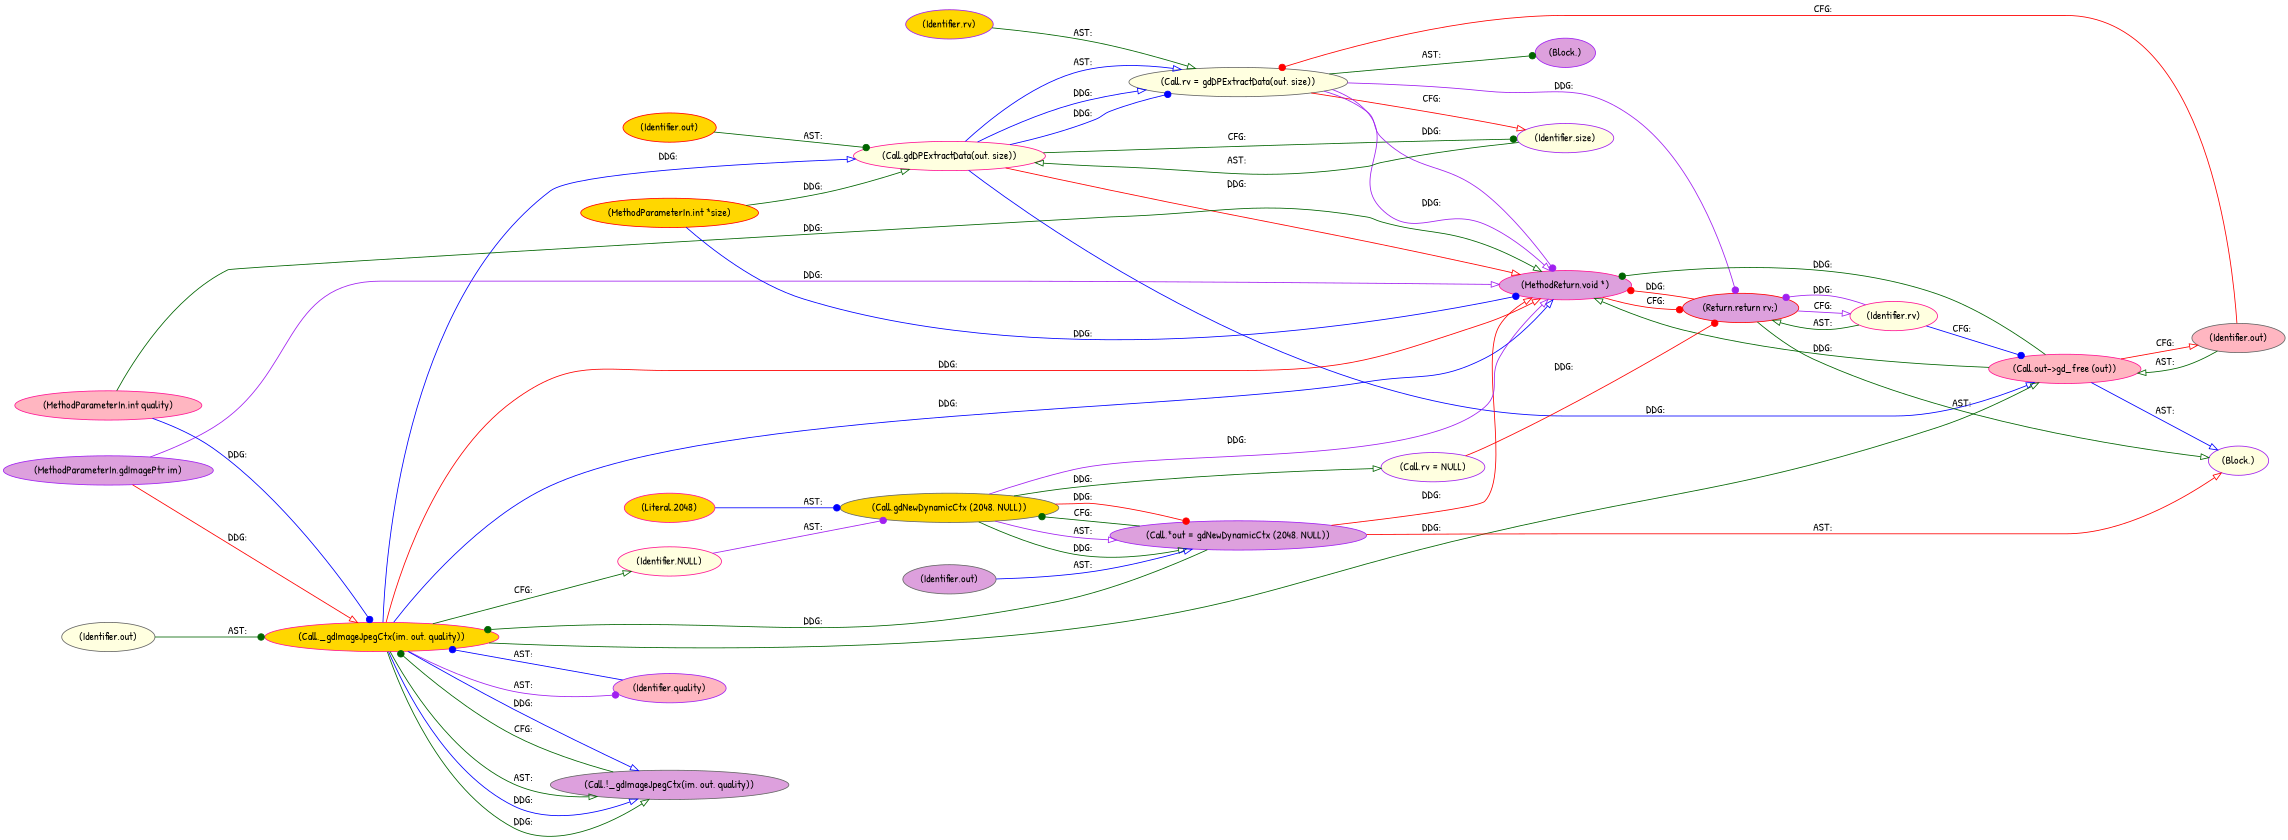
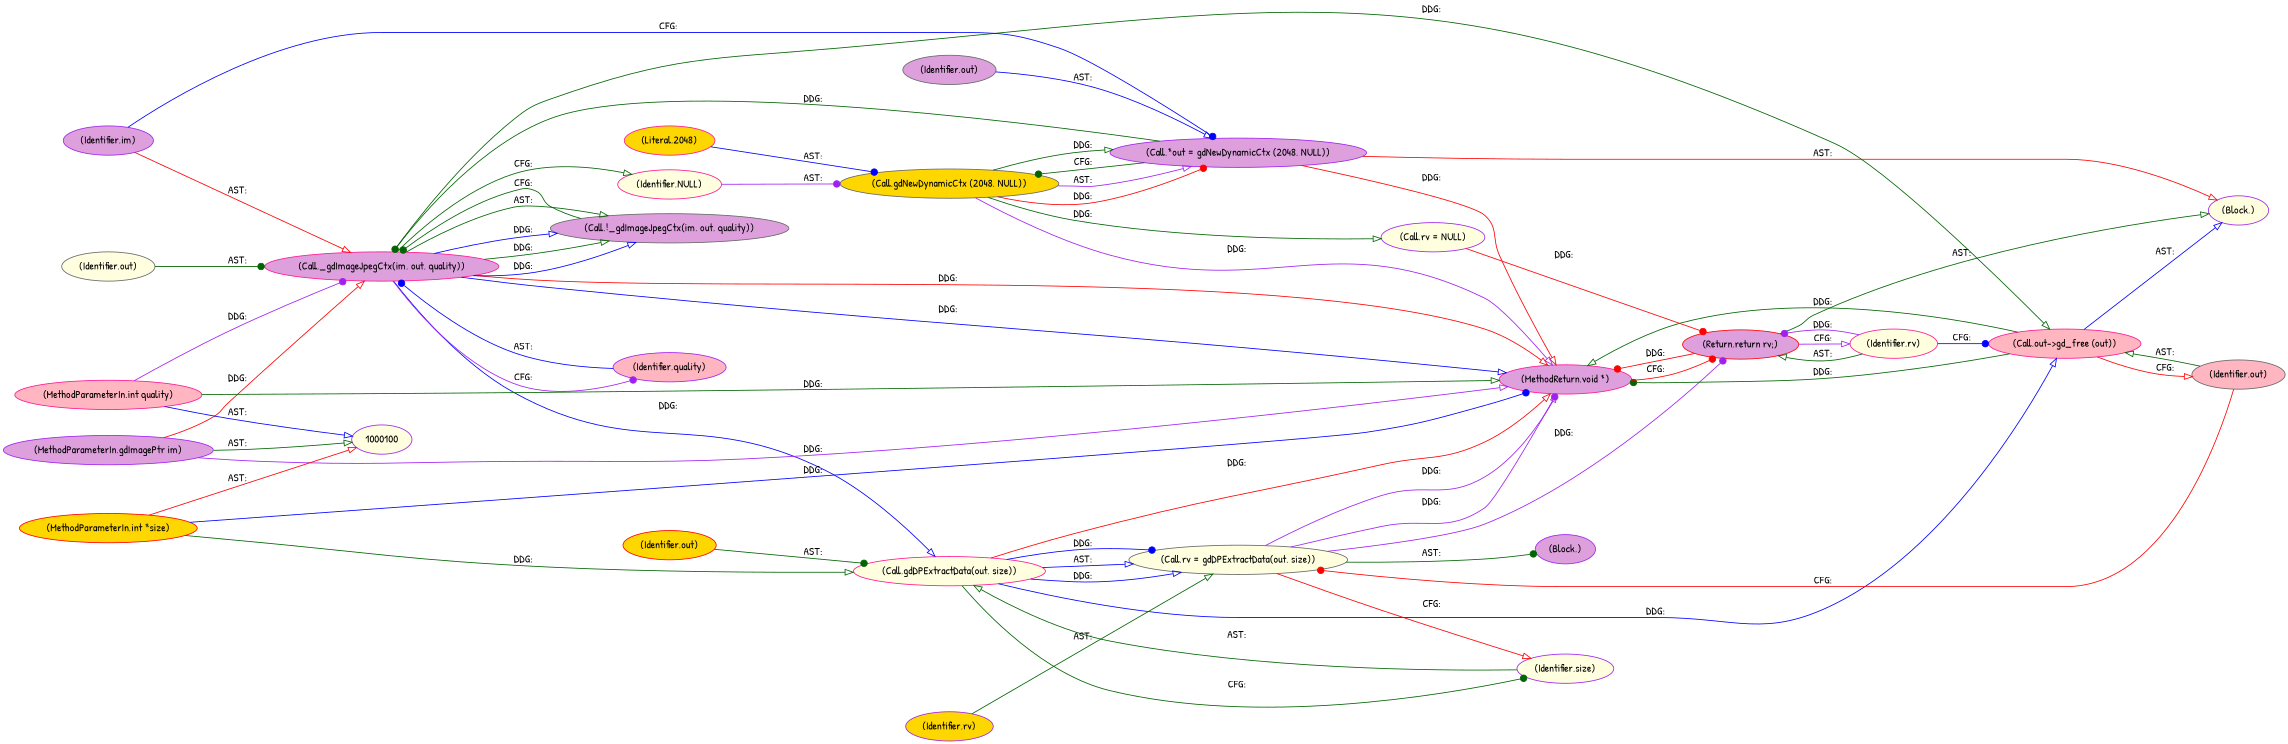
none -> (108, 141)
none -> (382, 440)
(274, 501) -> (235, 328)
(382, 637) -> (382, 266)
(525, 685) -> (525, 377)
